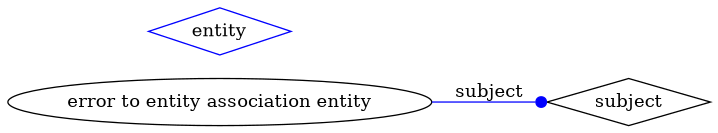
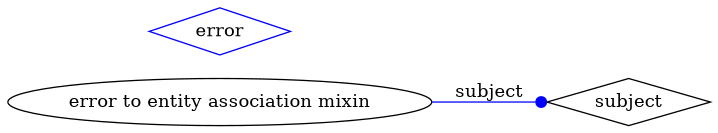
(220, 31) -> (220, 31)
(220, 102) -> (220, 102)
